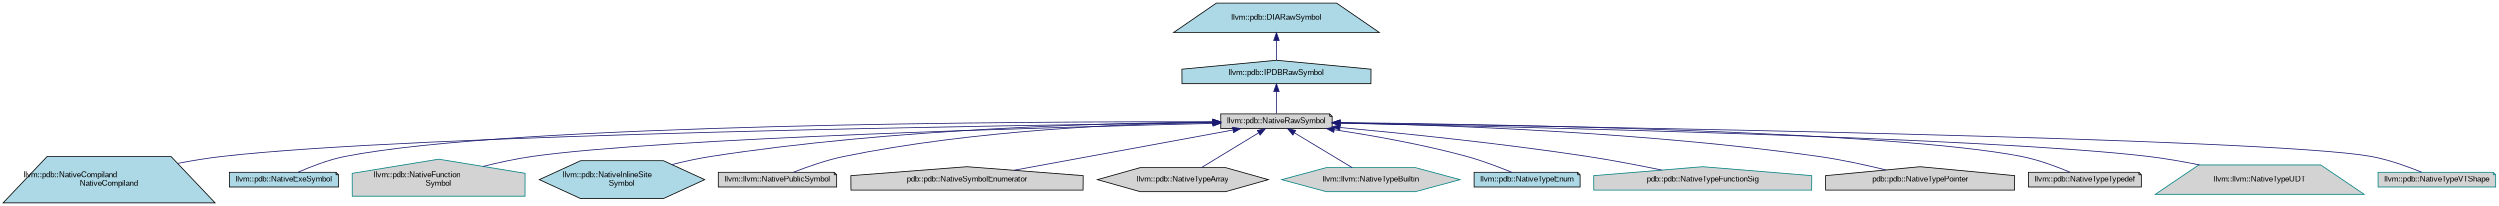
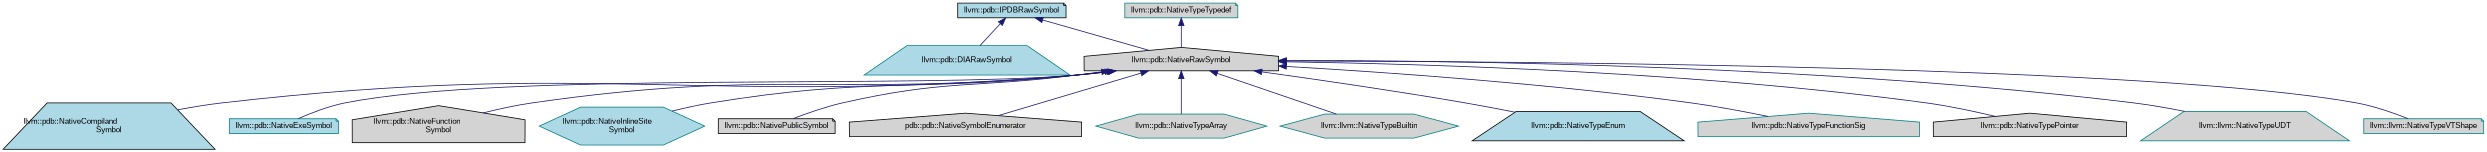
(1276, 18) -> (967, 60)
(1276, 50) -> (990, 35)
(1276, 73) -> (1012, 10)
(1276, 121) -> (1181, 60)
(1707, 131) -> (1181, 37)
(109, 180) -> (109, 126)
(284, 180) -> (284, 126)
(439, 180) -> (439, 126)
(622, 180) -> (622, 126)
(777, 180) -> (777, 126)
(1183, 180) -> (1181, 126)
(1527, 180) -> (1578, 126)
(1703, 180) -> (1809, 126)
(1920, 180) -> (2030, 126)
(2085, 180) -> (1181, 10)
(2437, 180) -> (2424, 126)
